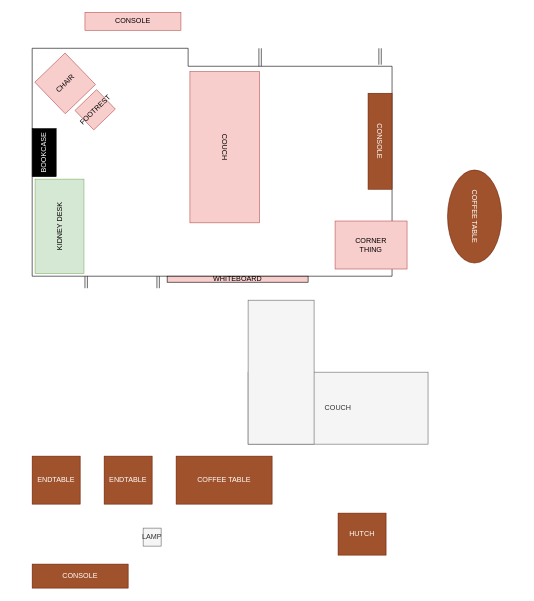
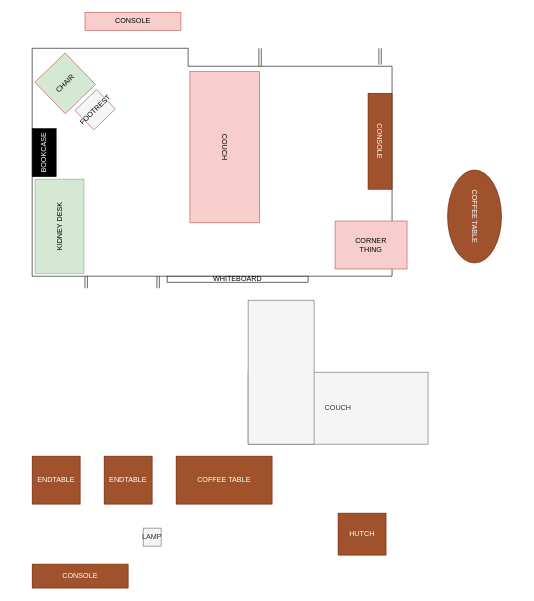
(65, 83) -> (65, 83)
(95, 110) -> (95, 110)
(238, 279) -> (238, 279)
